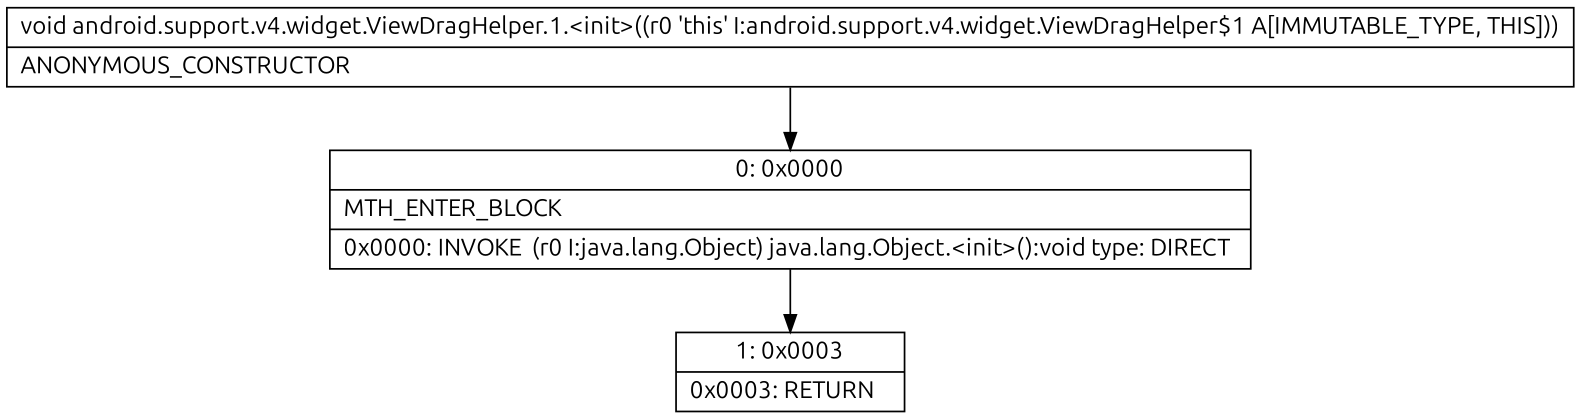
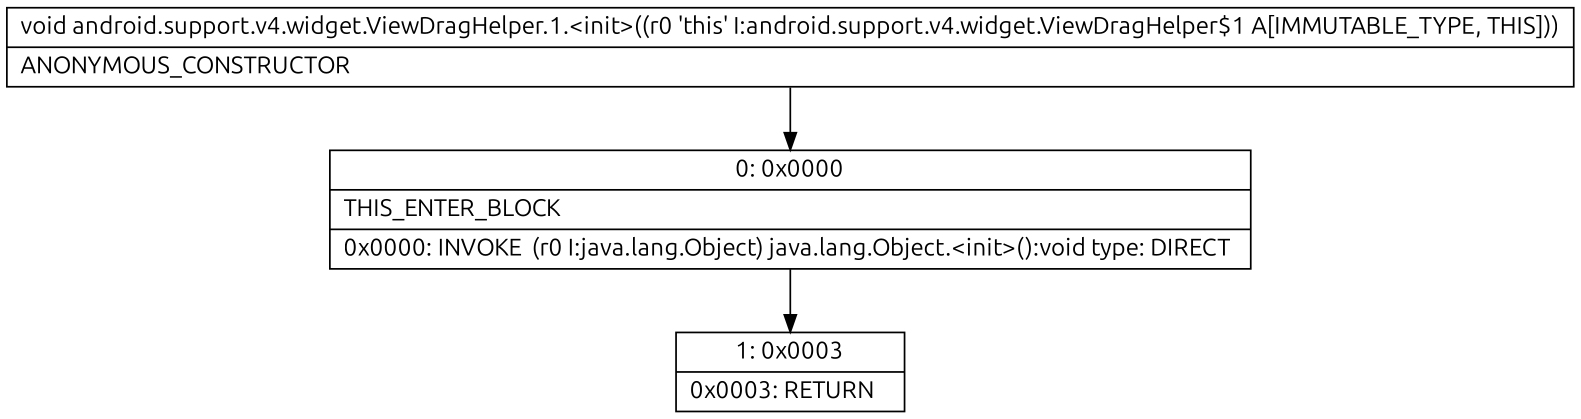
(453, 209) -> (453, 209)
